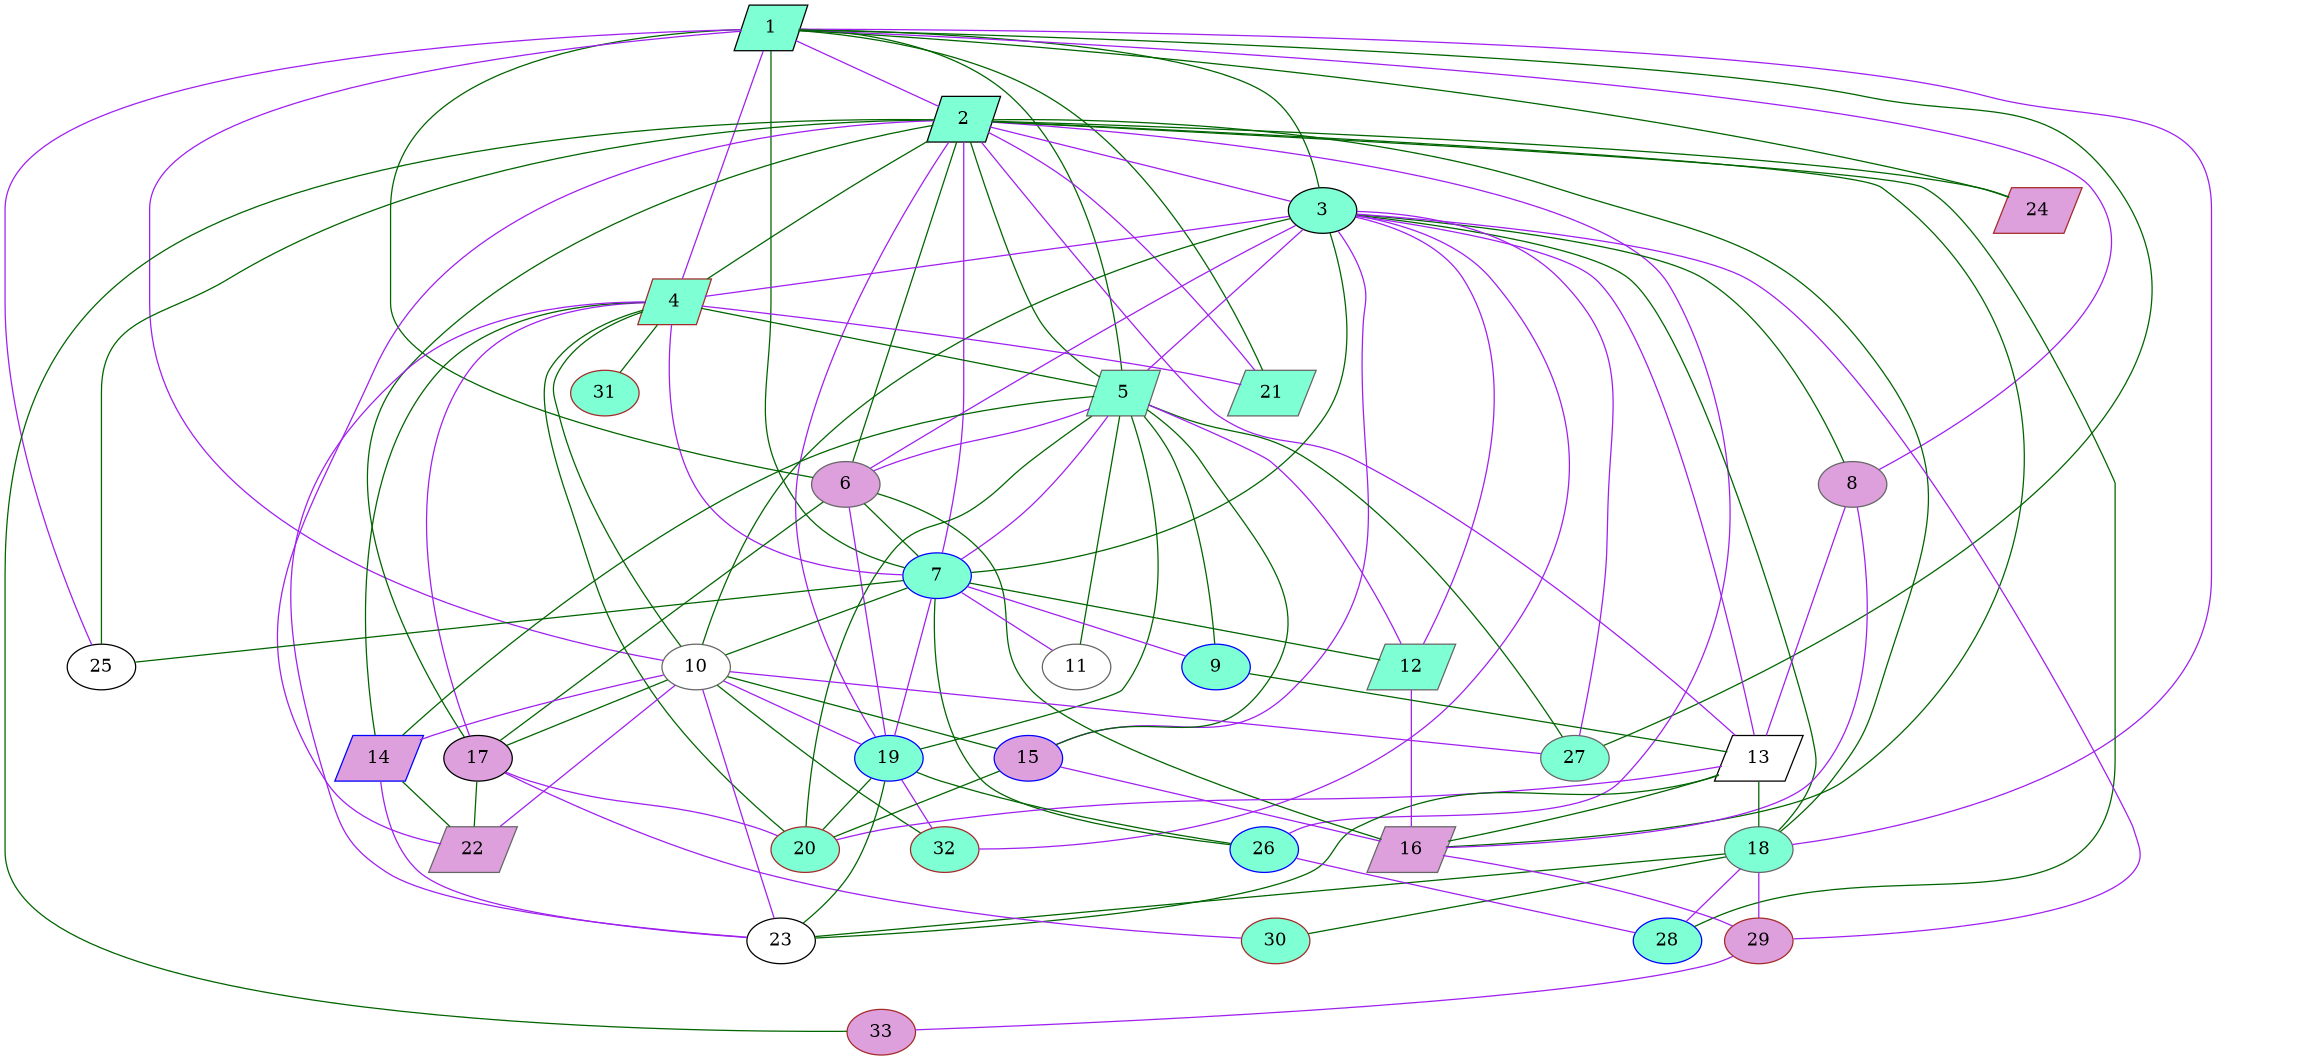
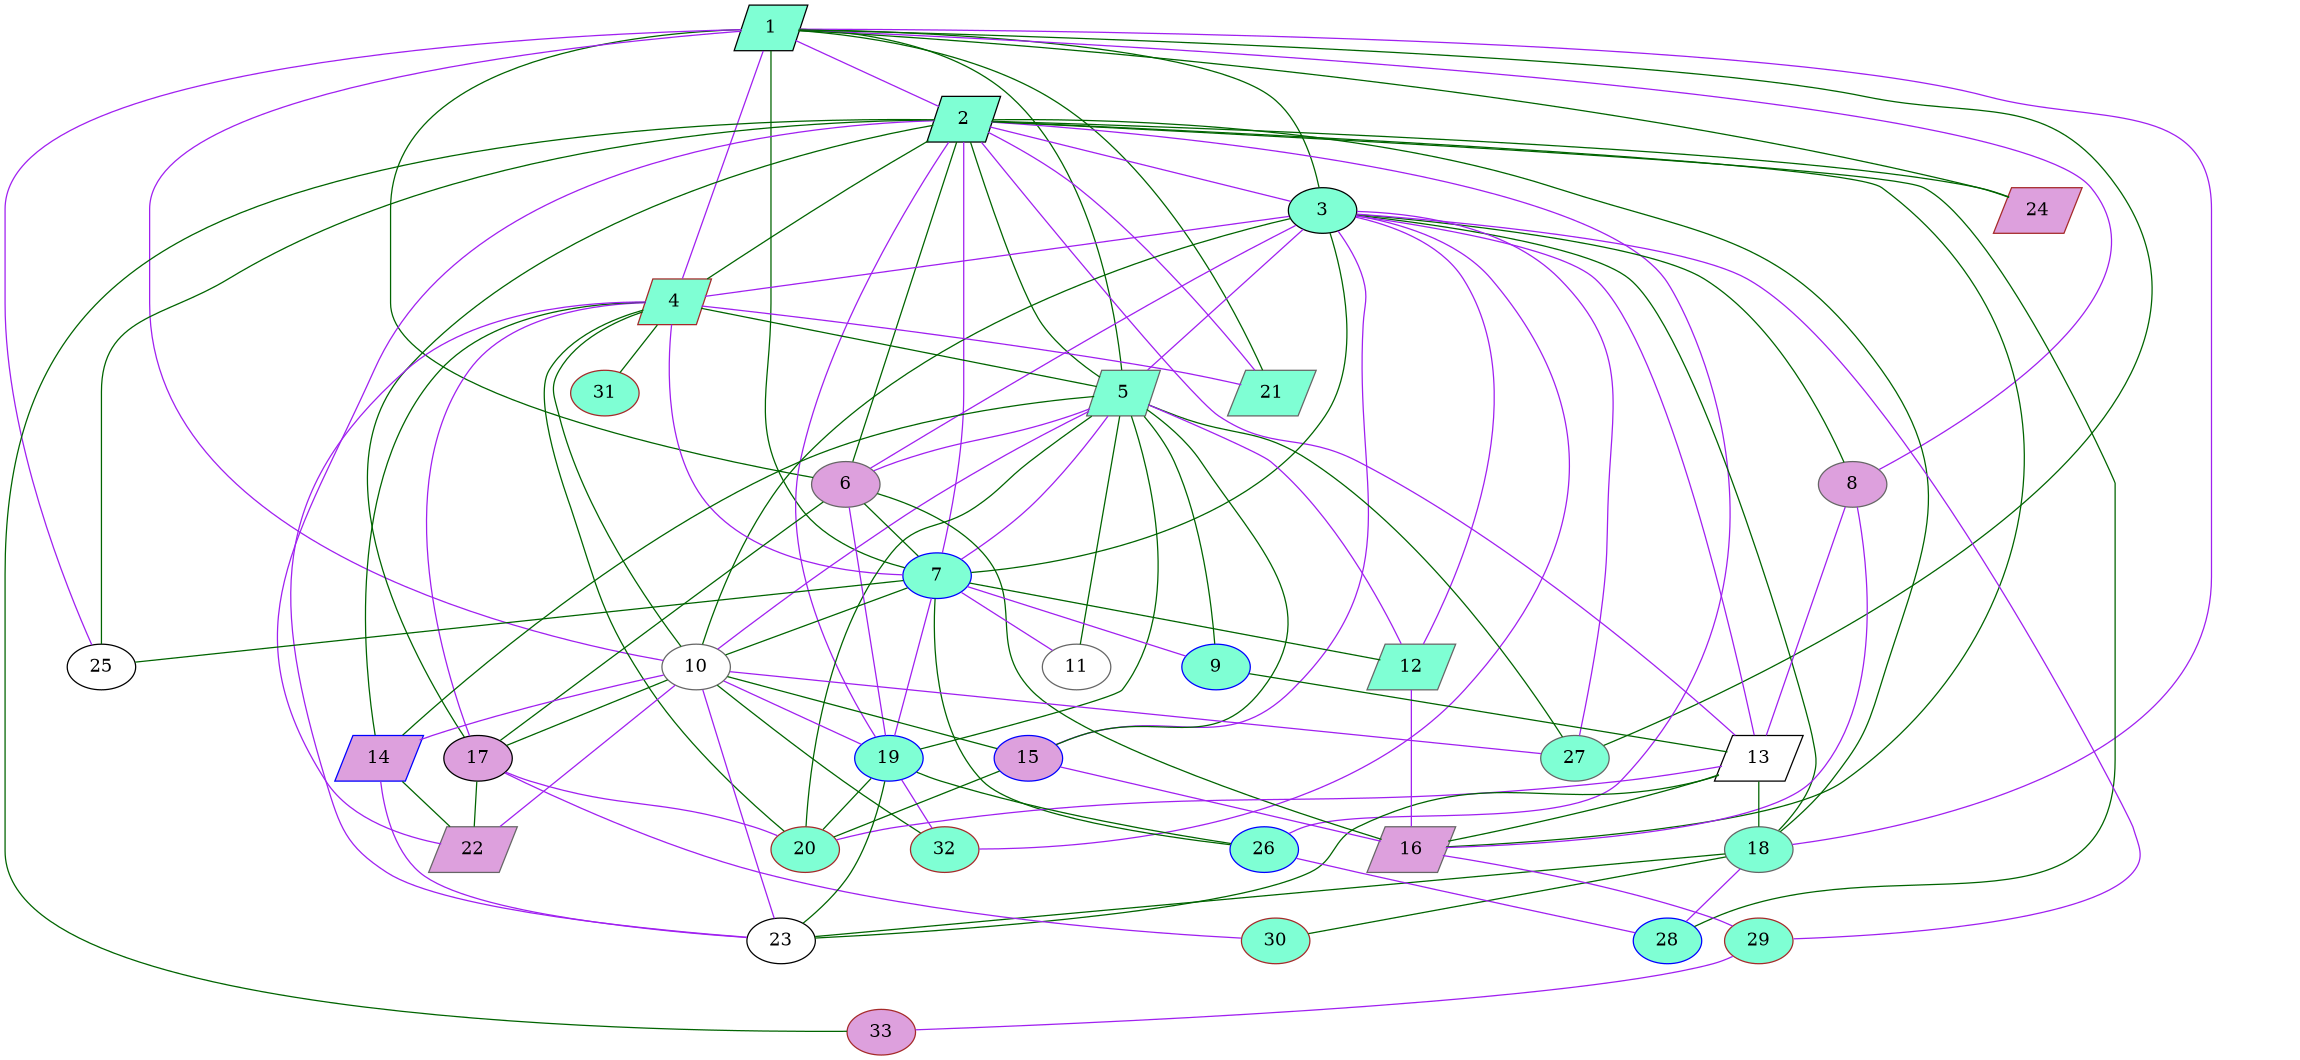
none -> (897, 521)
(1759, 895) -> none
(1759, 941) -> (1759, 941)
